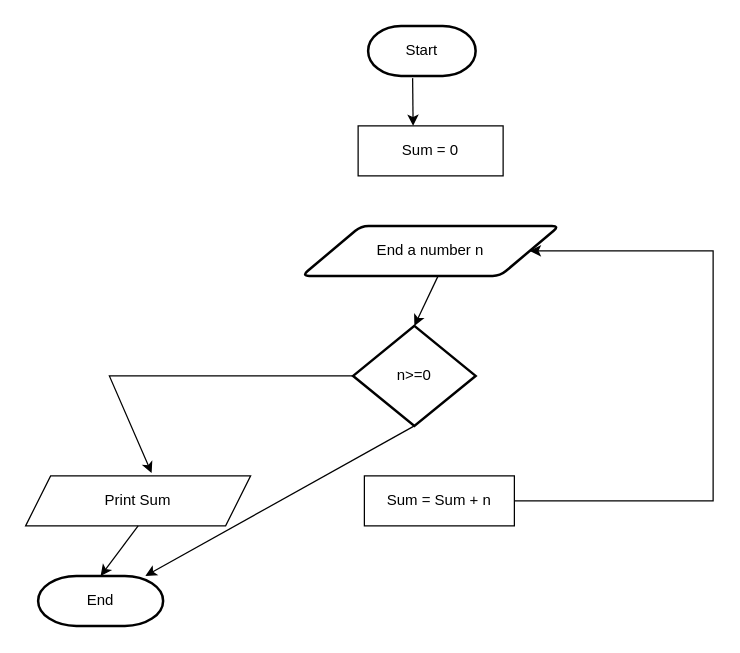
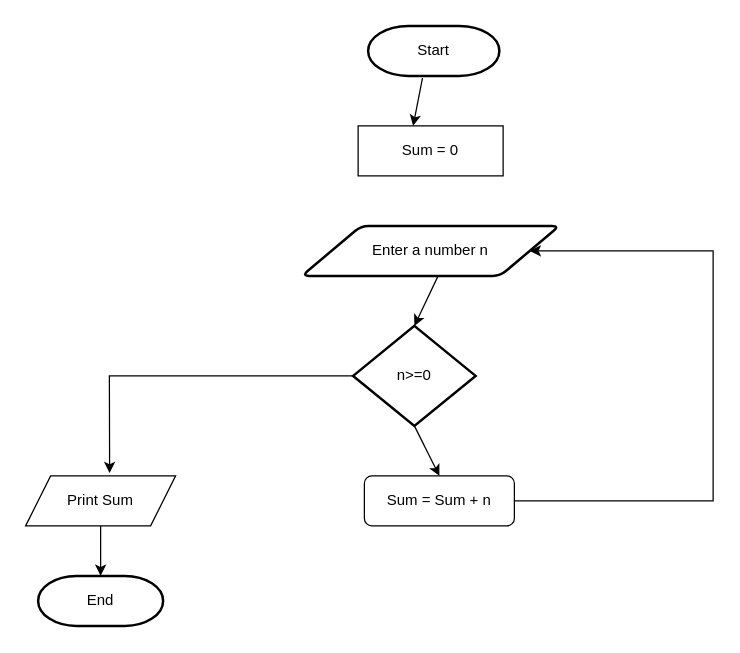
(422, 51) -> (434, 51)
(431, 251) -> (431, 251)
(284, 498) -> (425, 447)
(138, 501) -> (101, 501)
(439, 501) -> (439, 501)
